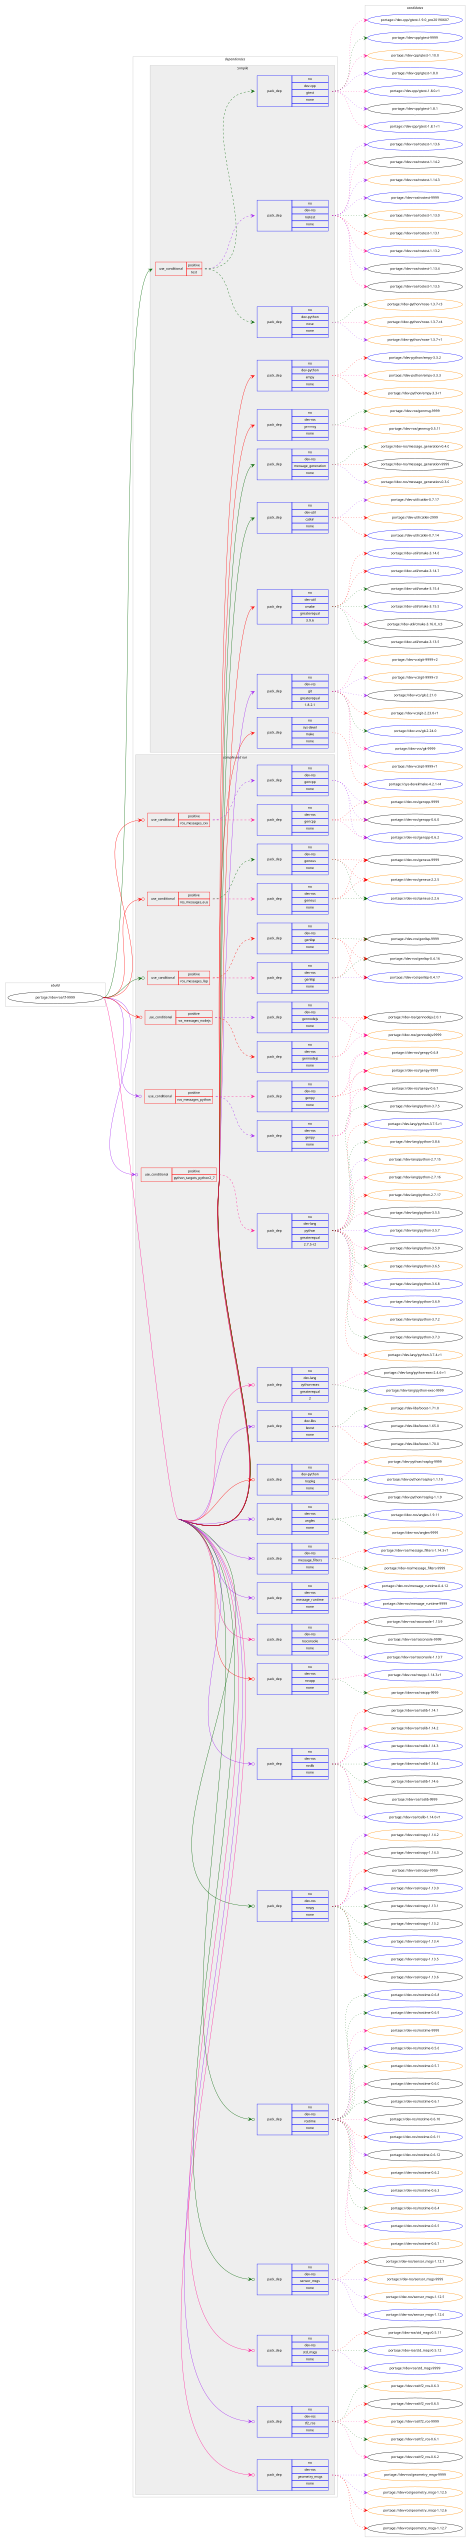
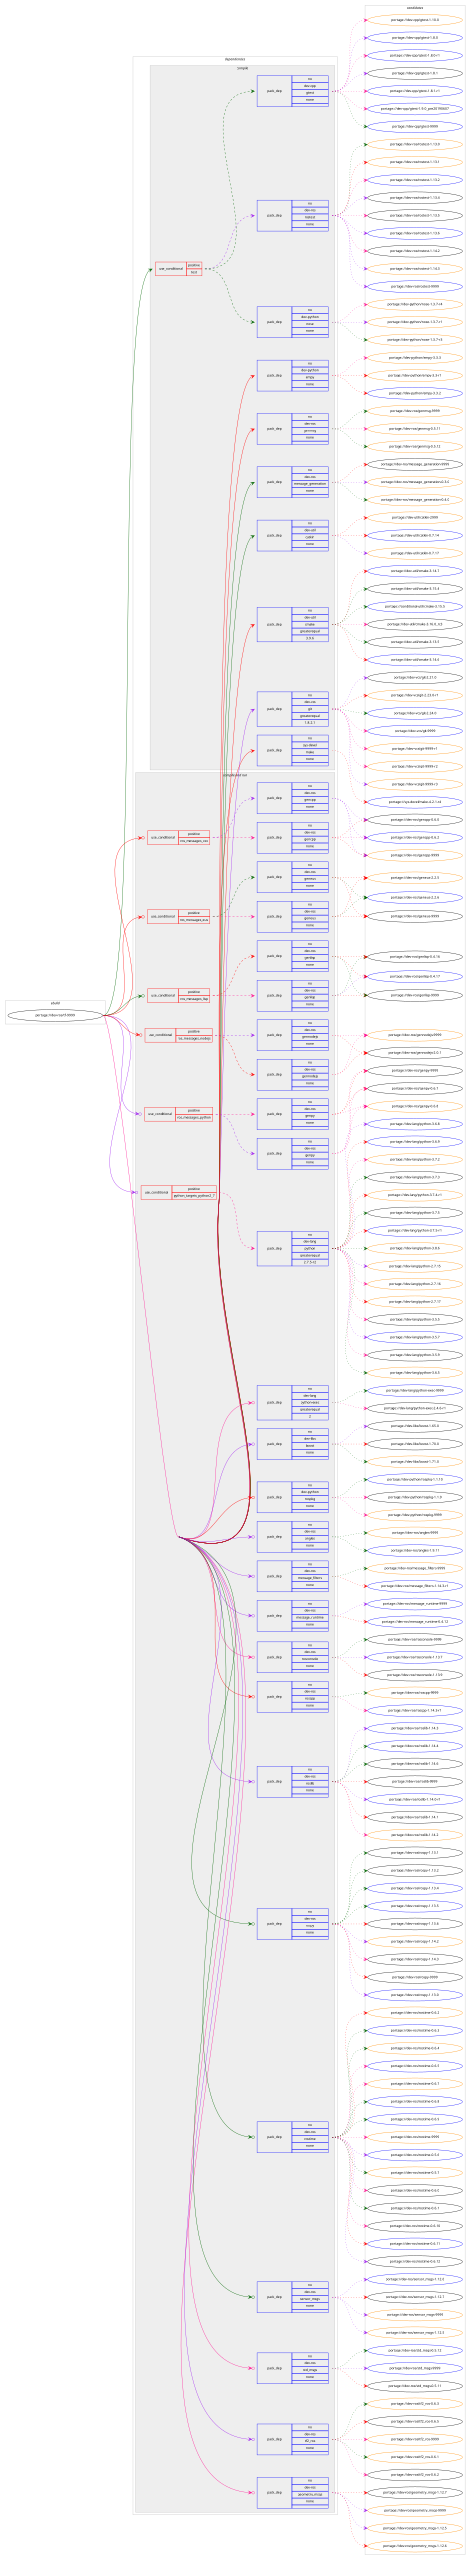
none -> (415, 447)
(415, 607) -> (415, 607)
(415, 1071) -> (415, 1071)
